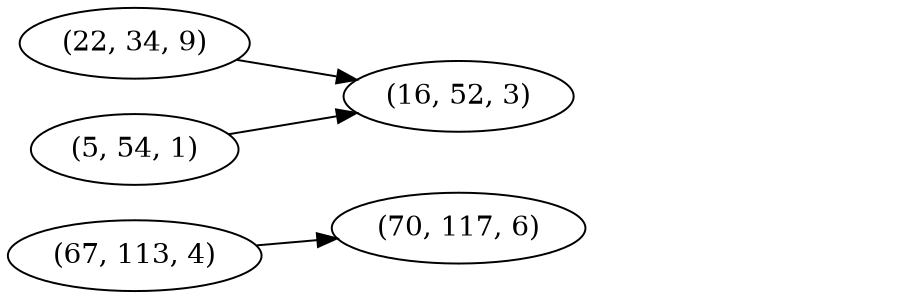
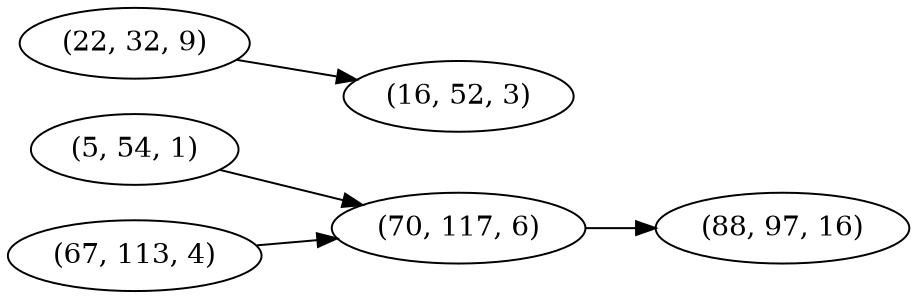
(135, 43) -> (135, 43)
(283, 125) -> (281, 185)
none -> (782, 228)
